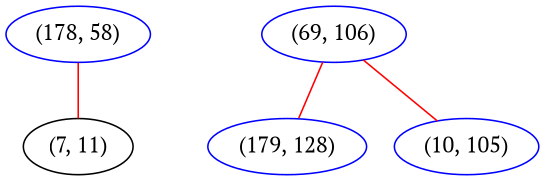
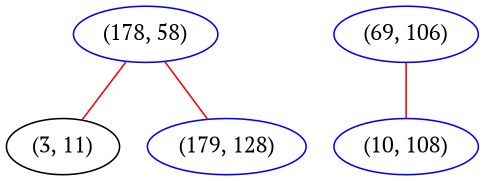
(311, 90) -> (186, 91)
(78, 147) -> (63, 147)
(467, 147) -> (406, 147)
